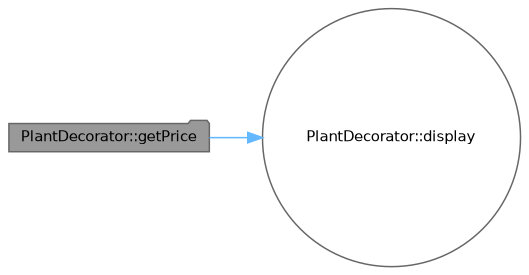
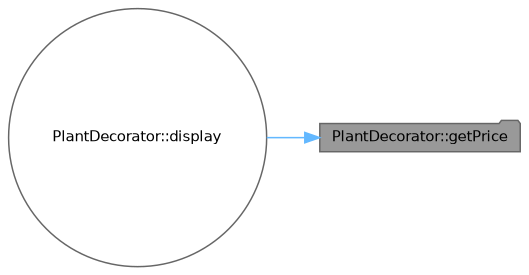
(228, 138) -> (286, 138)
